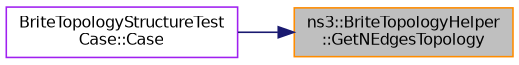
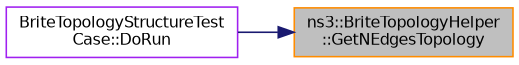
(122, 32) -> (122, 32)
